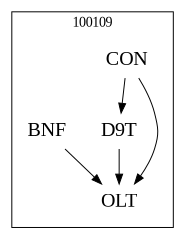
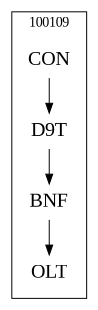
(157, 127) -> none
(119, 162) -> (49, 162)
